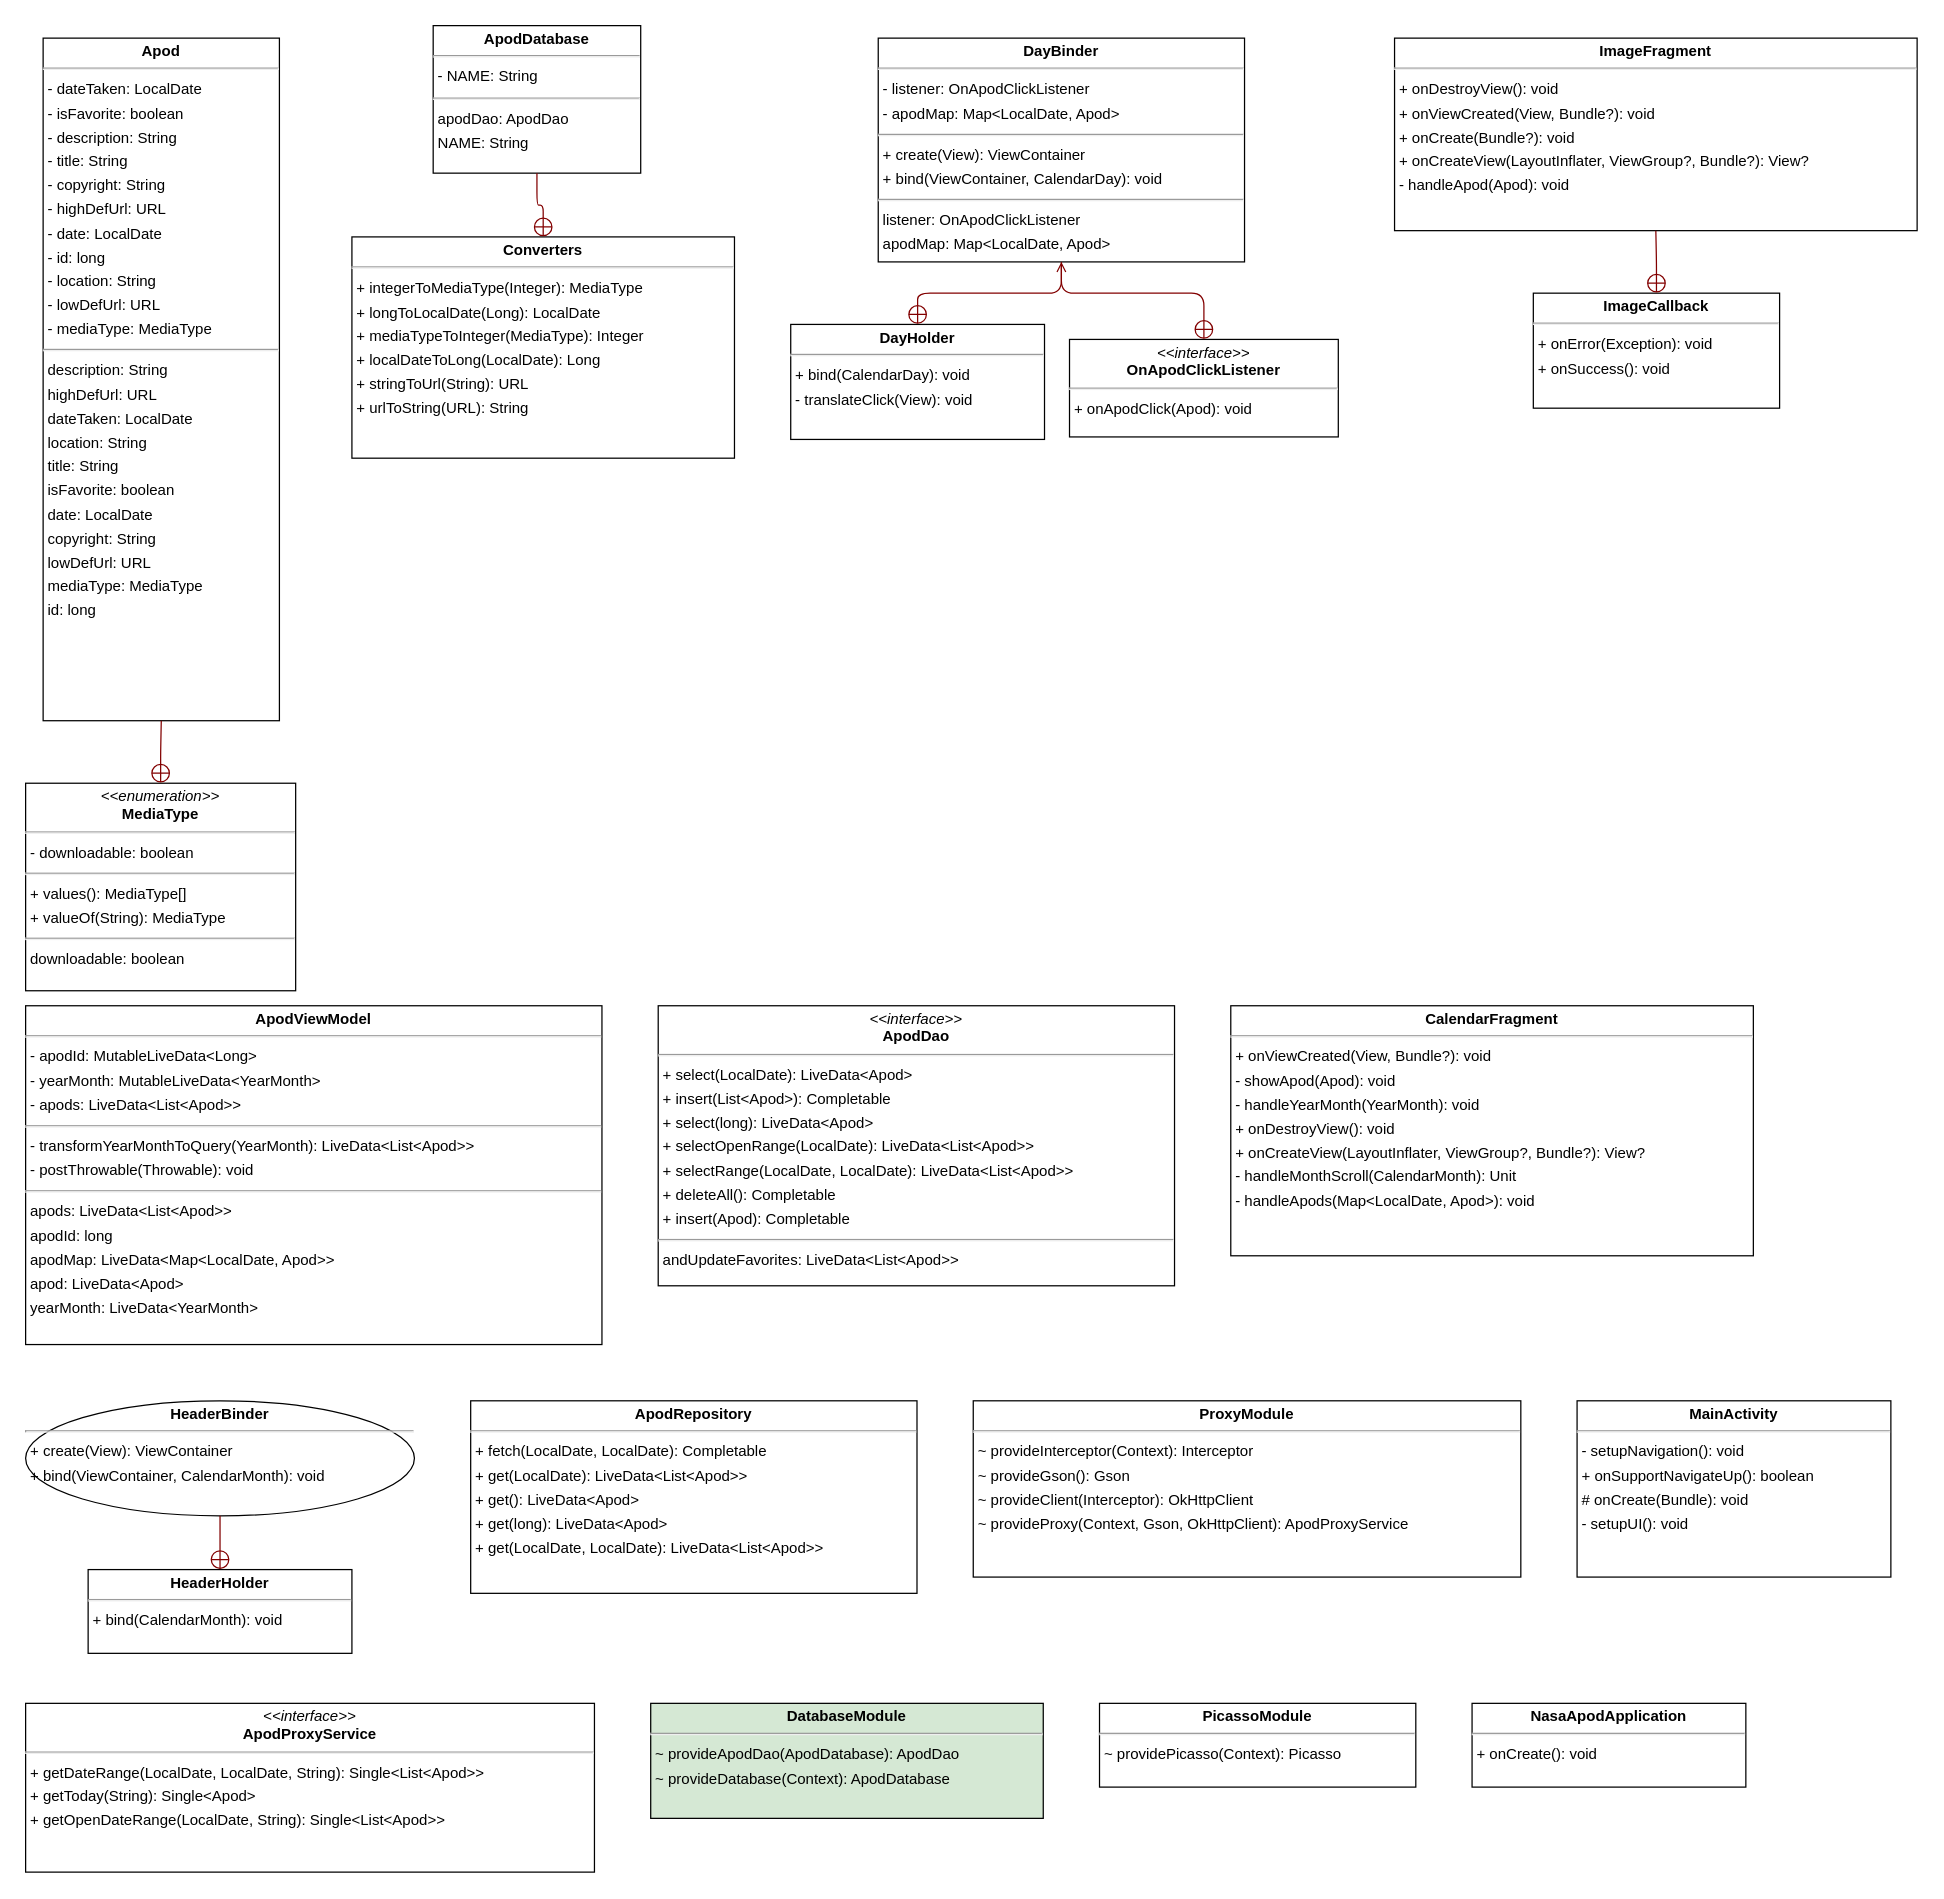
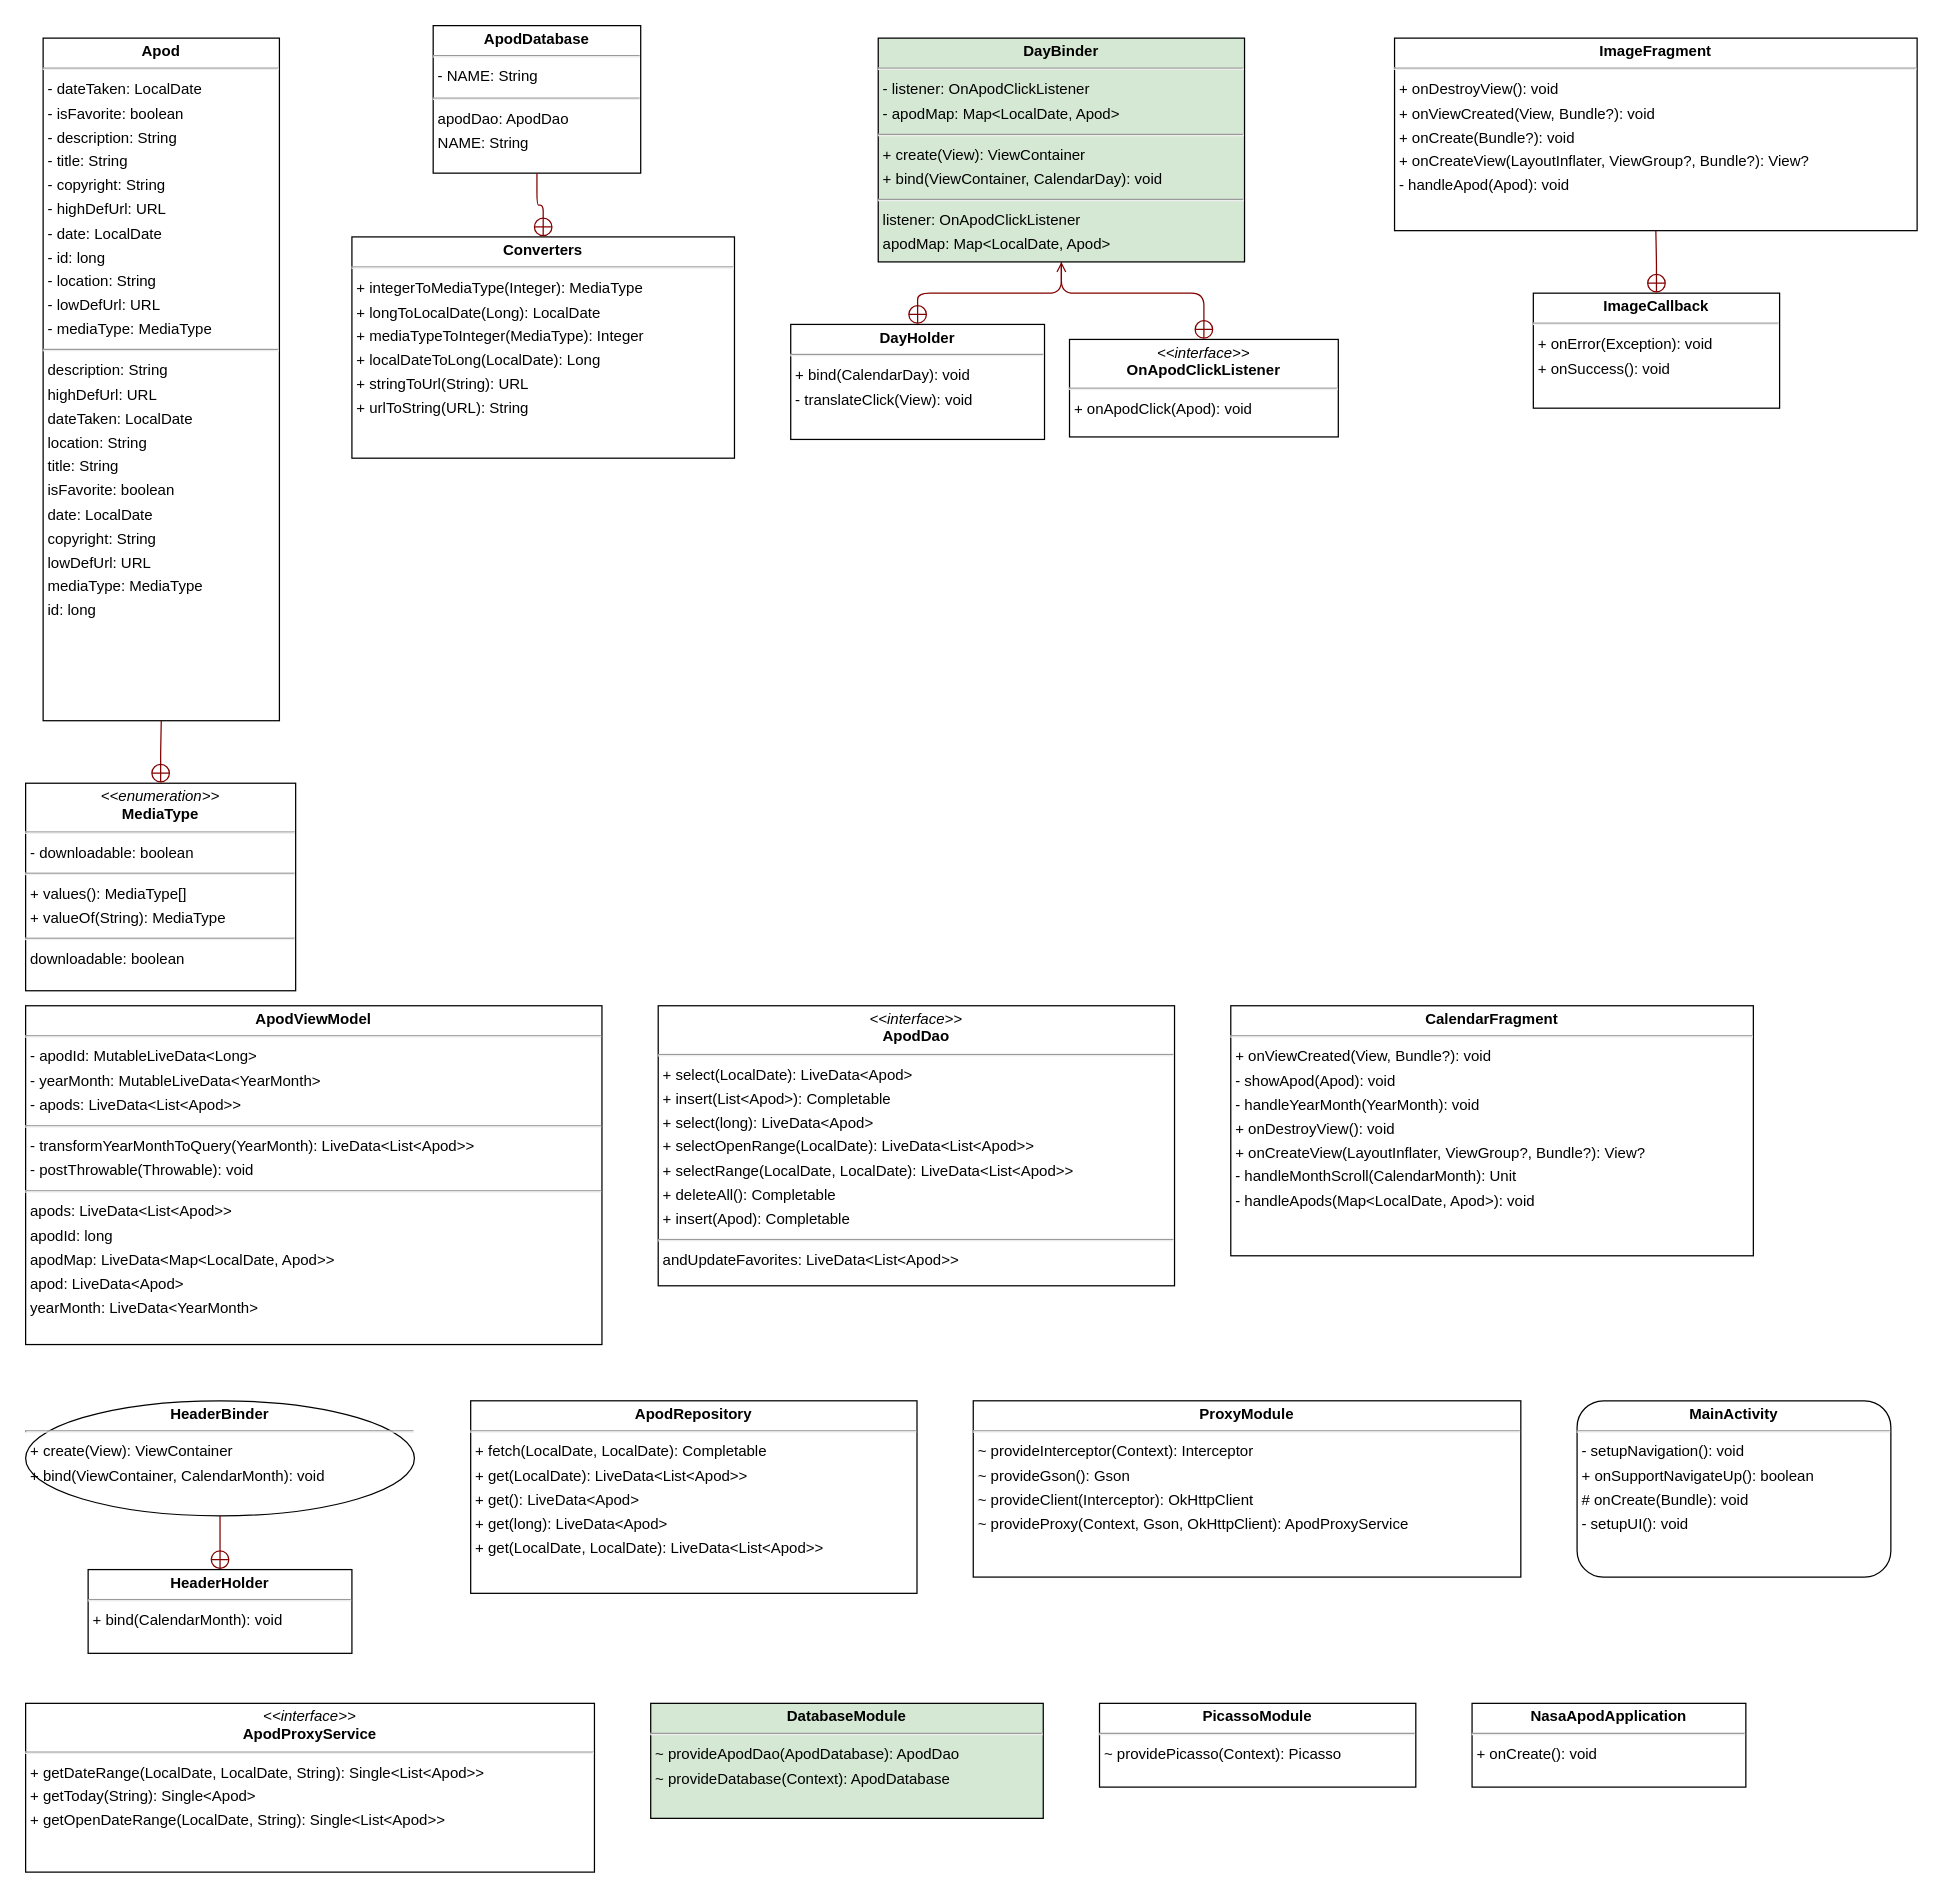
(1061, 150) -> (1061, 150)
(1734, 1489) -> (1734, 1489)
